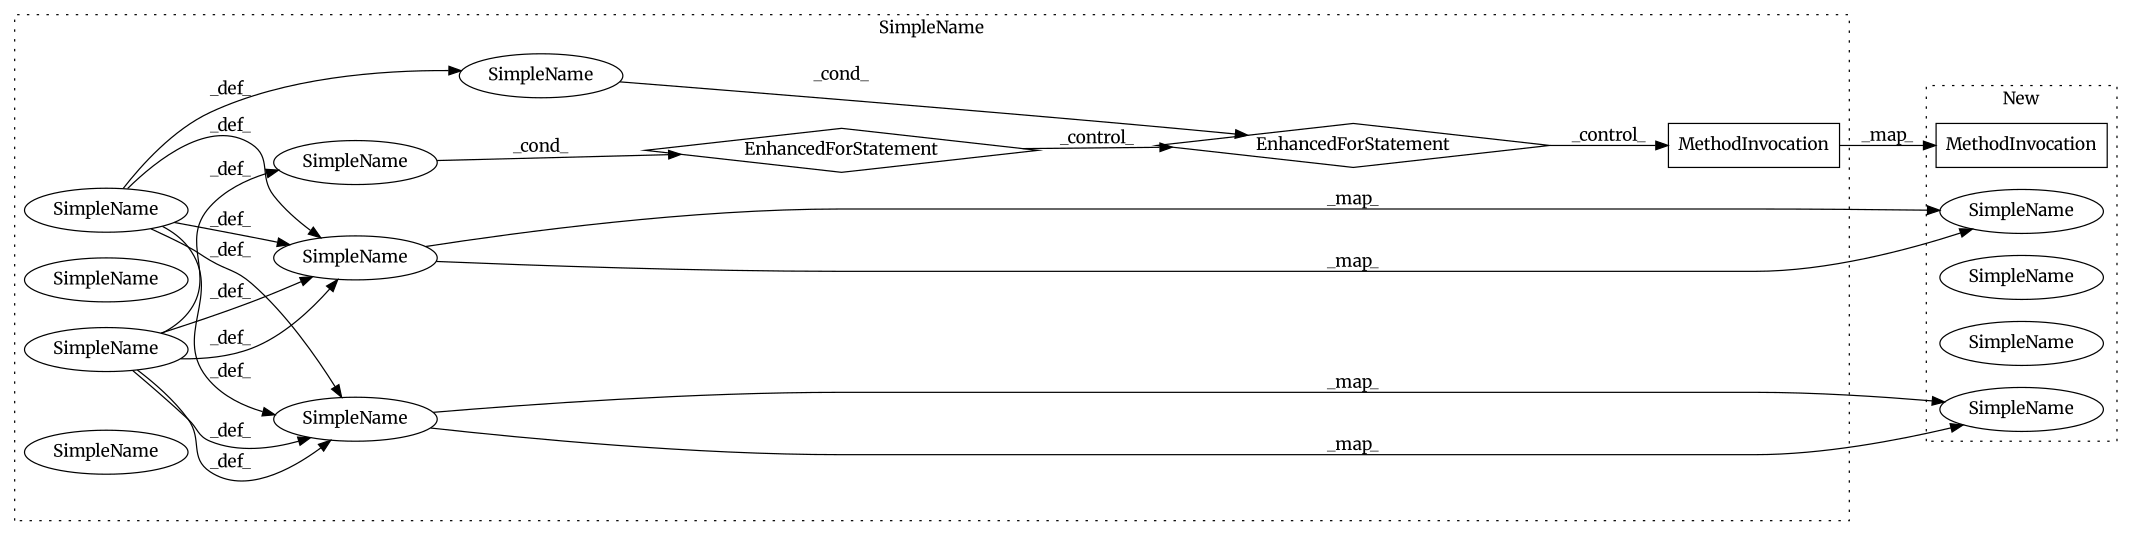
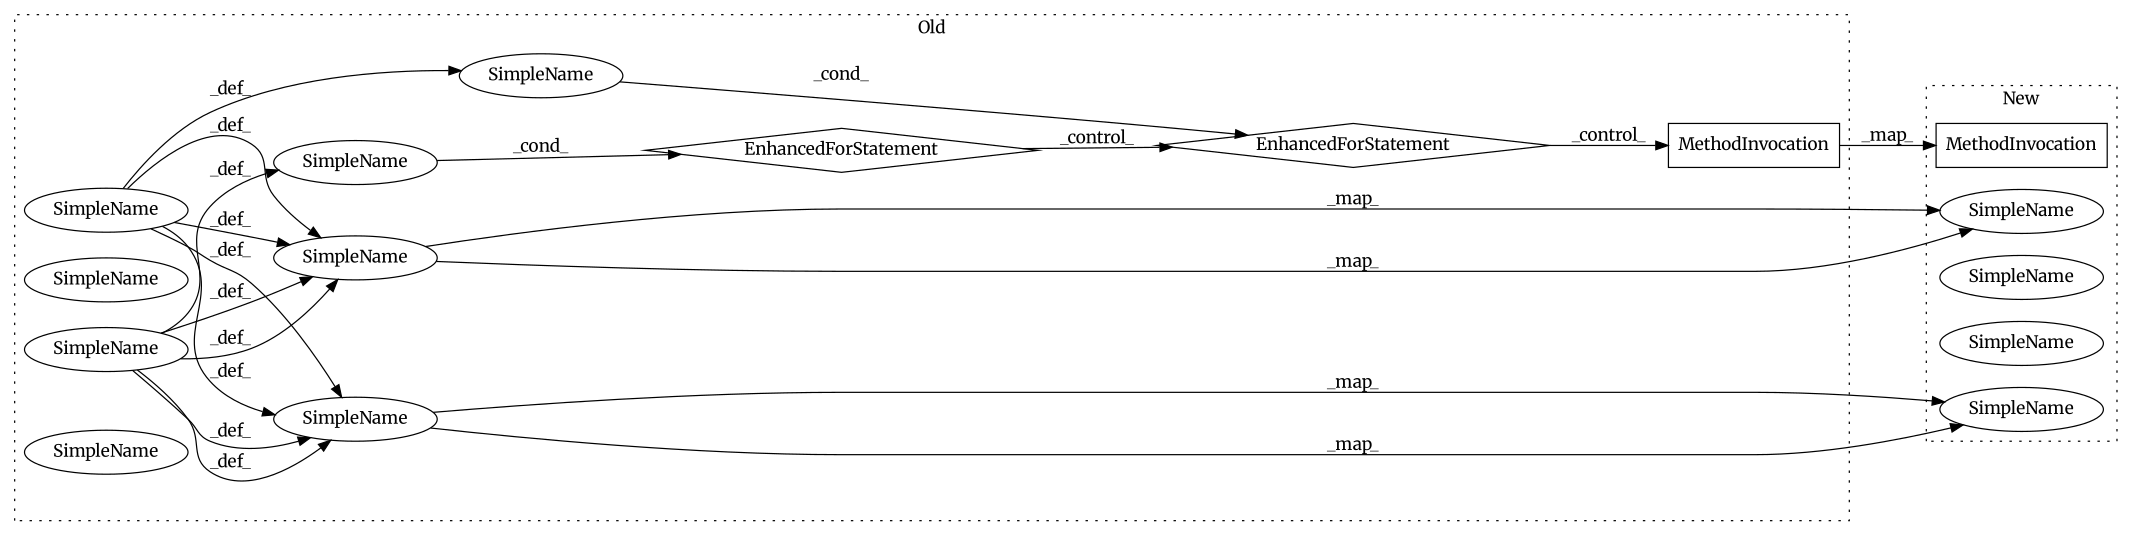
(932, 29) -> (932, 29)
